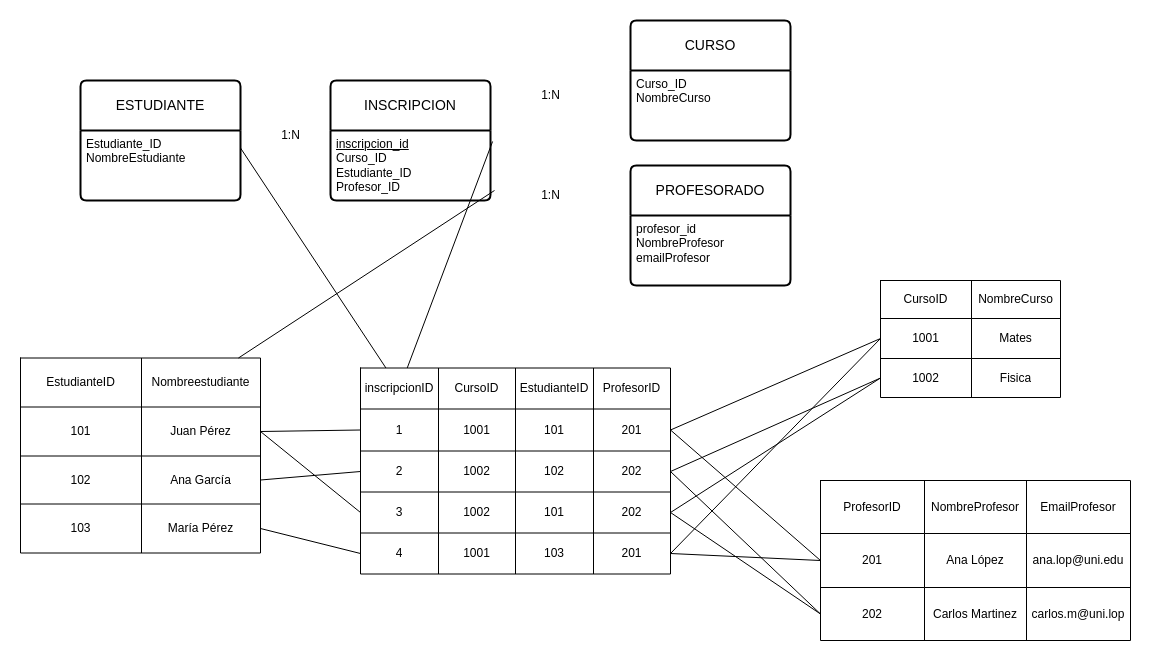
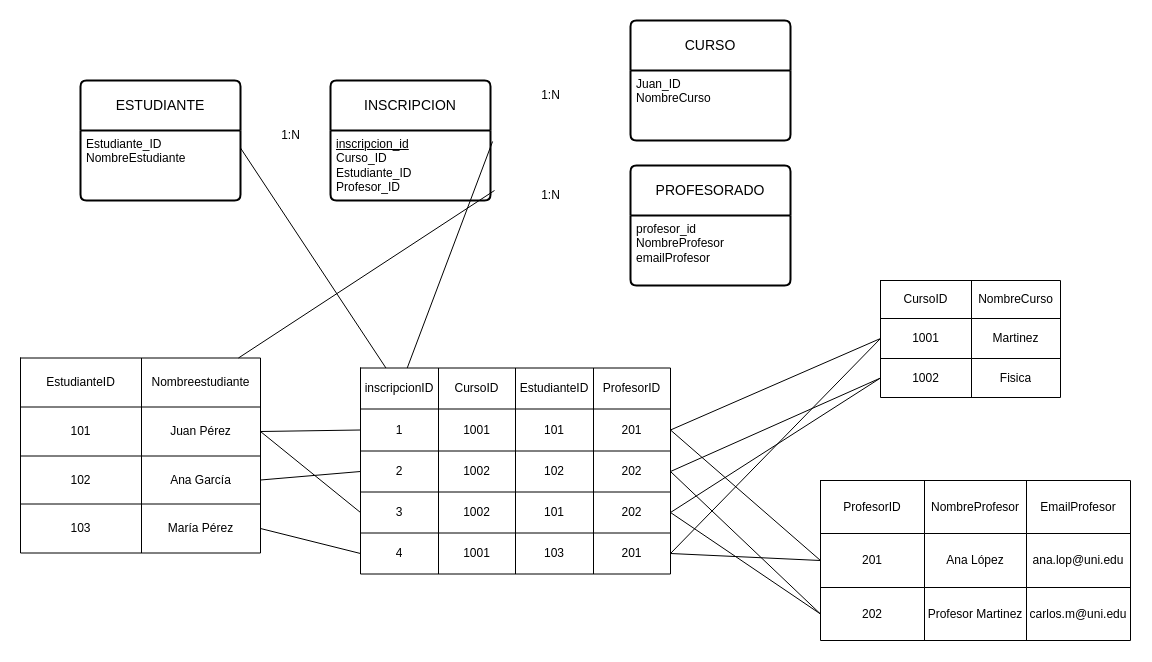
(673, 92) -> (673, 92)
(1016, 339) -> (1016, 339)
(976, 615) -> (976, 615)
(1079, 615) -> (1079, 615)
